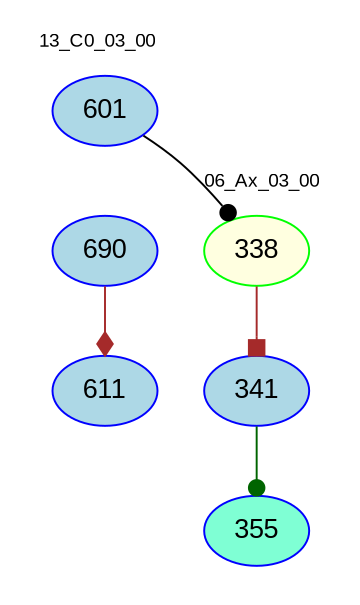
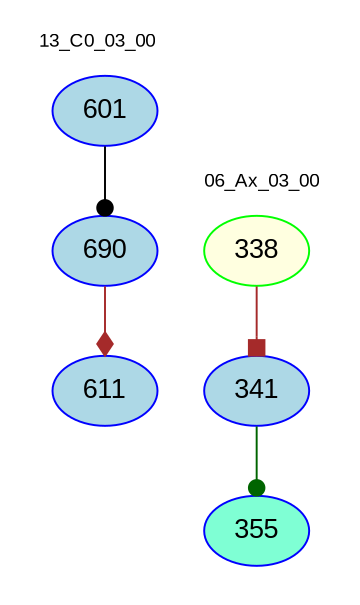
(201, 182) -> (105, 173)
